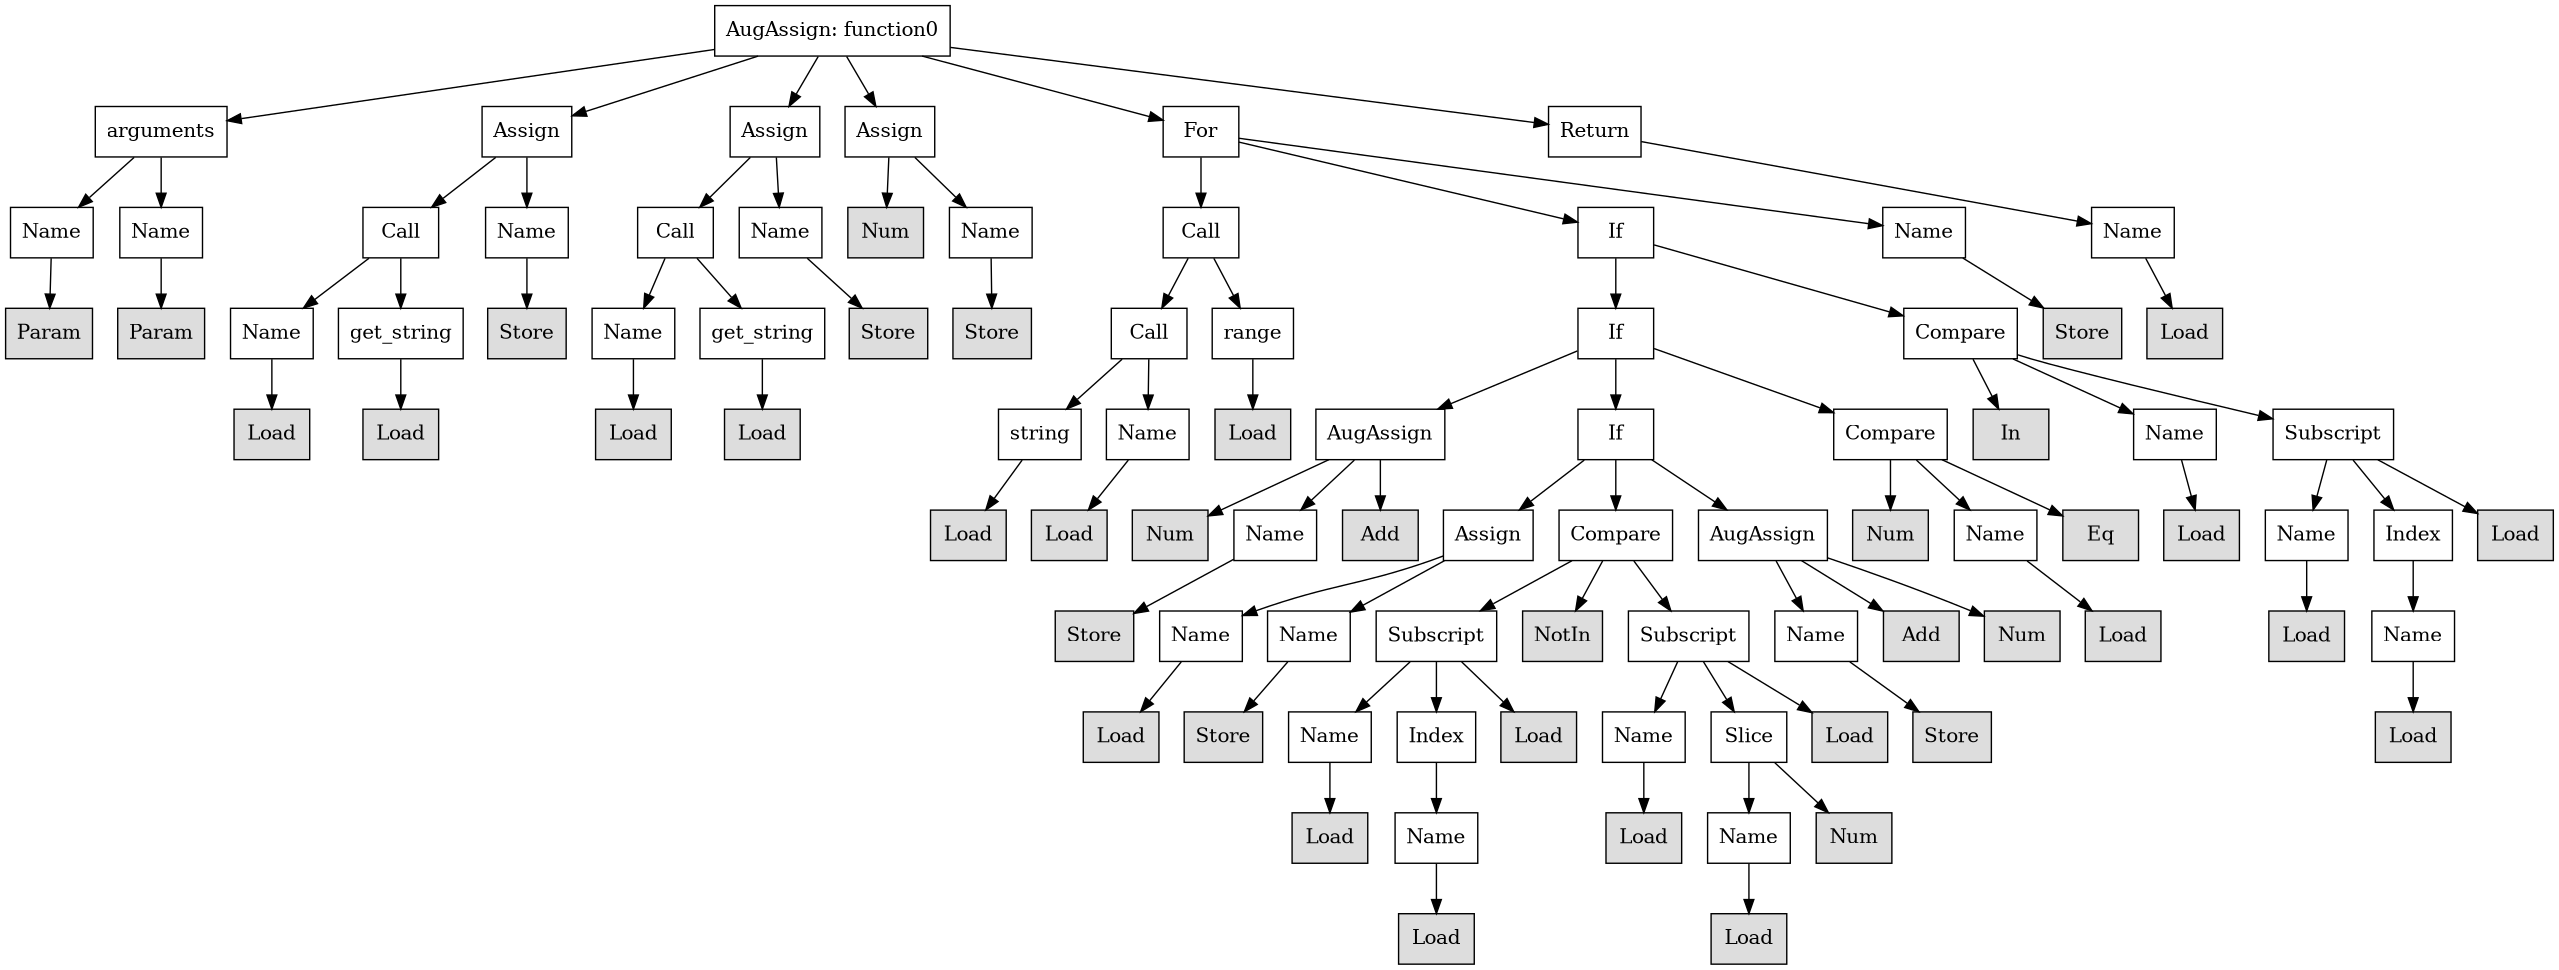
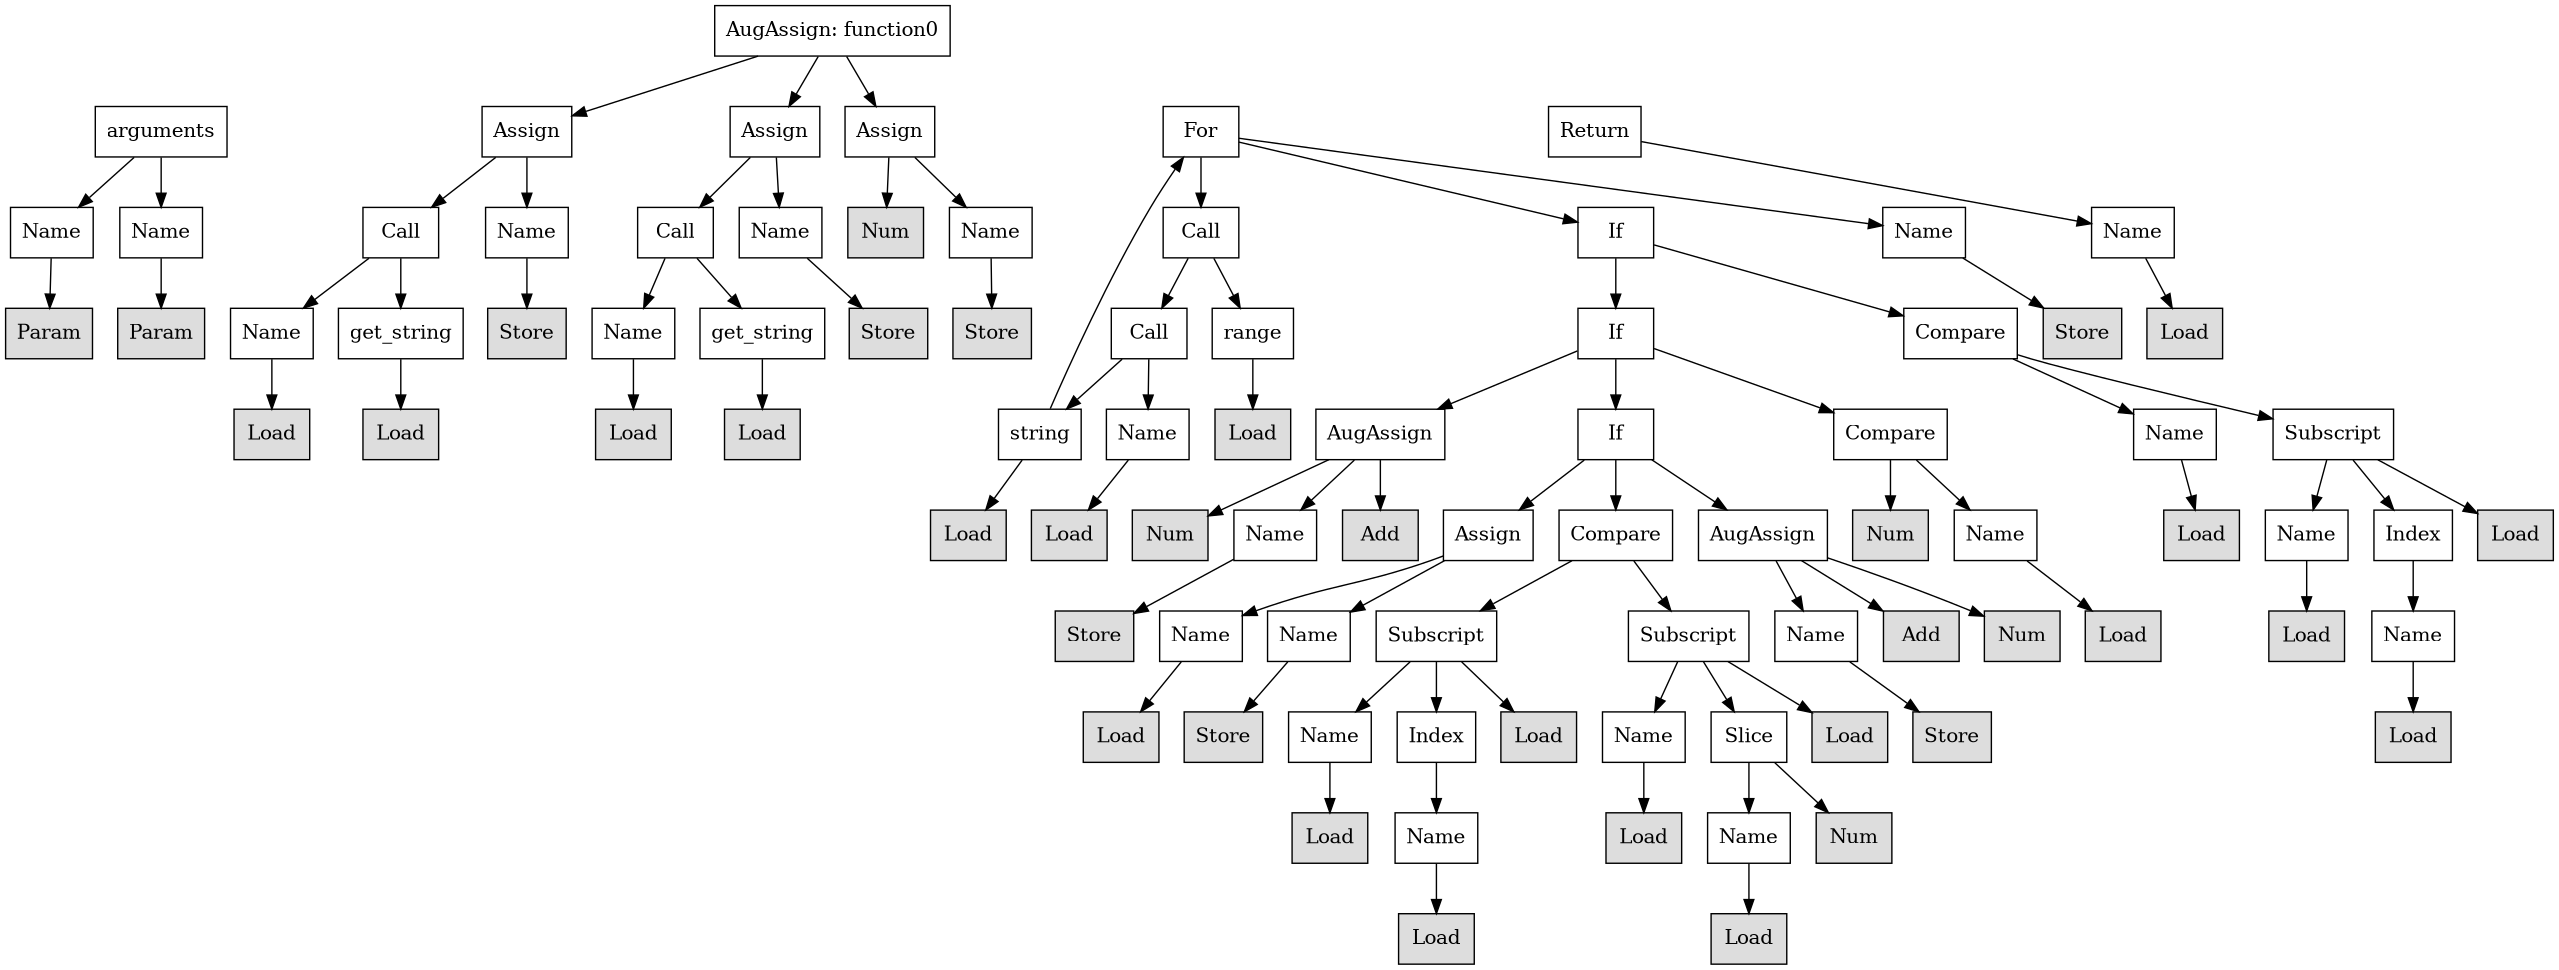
(478, 84) -> none
(1242, 85) -> none
(1036, 86) -> (1108, 286)
(2011, 434) -> none
(2101, 535) -> none
(1563, 636) -> none
